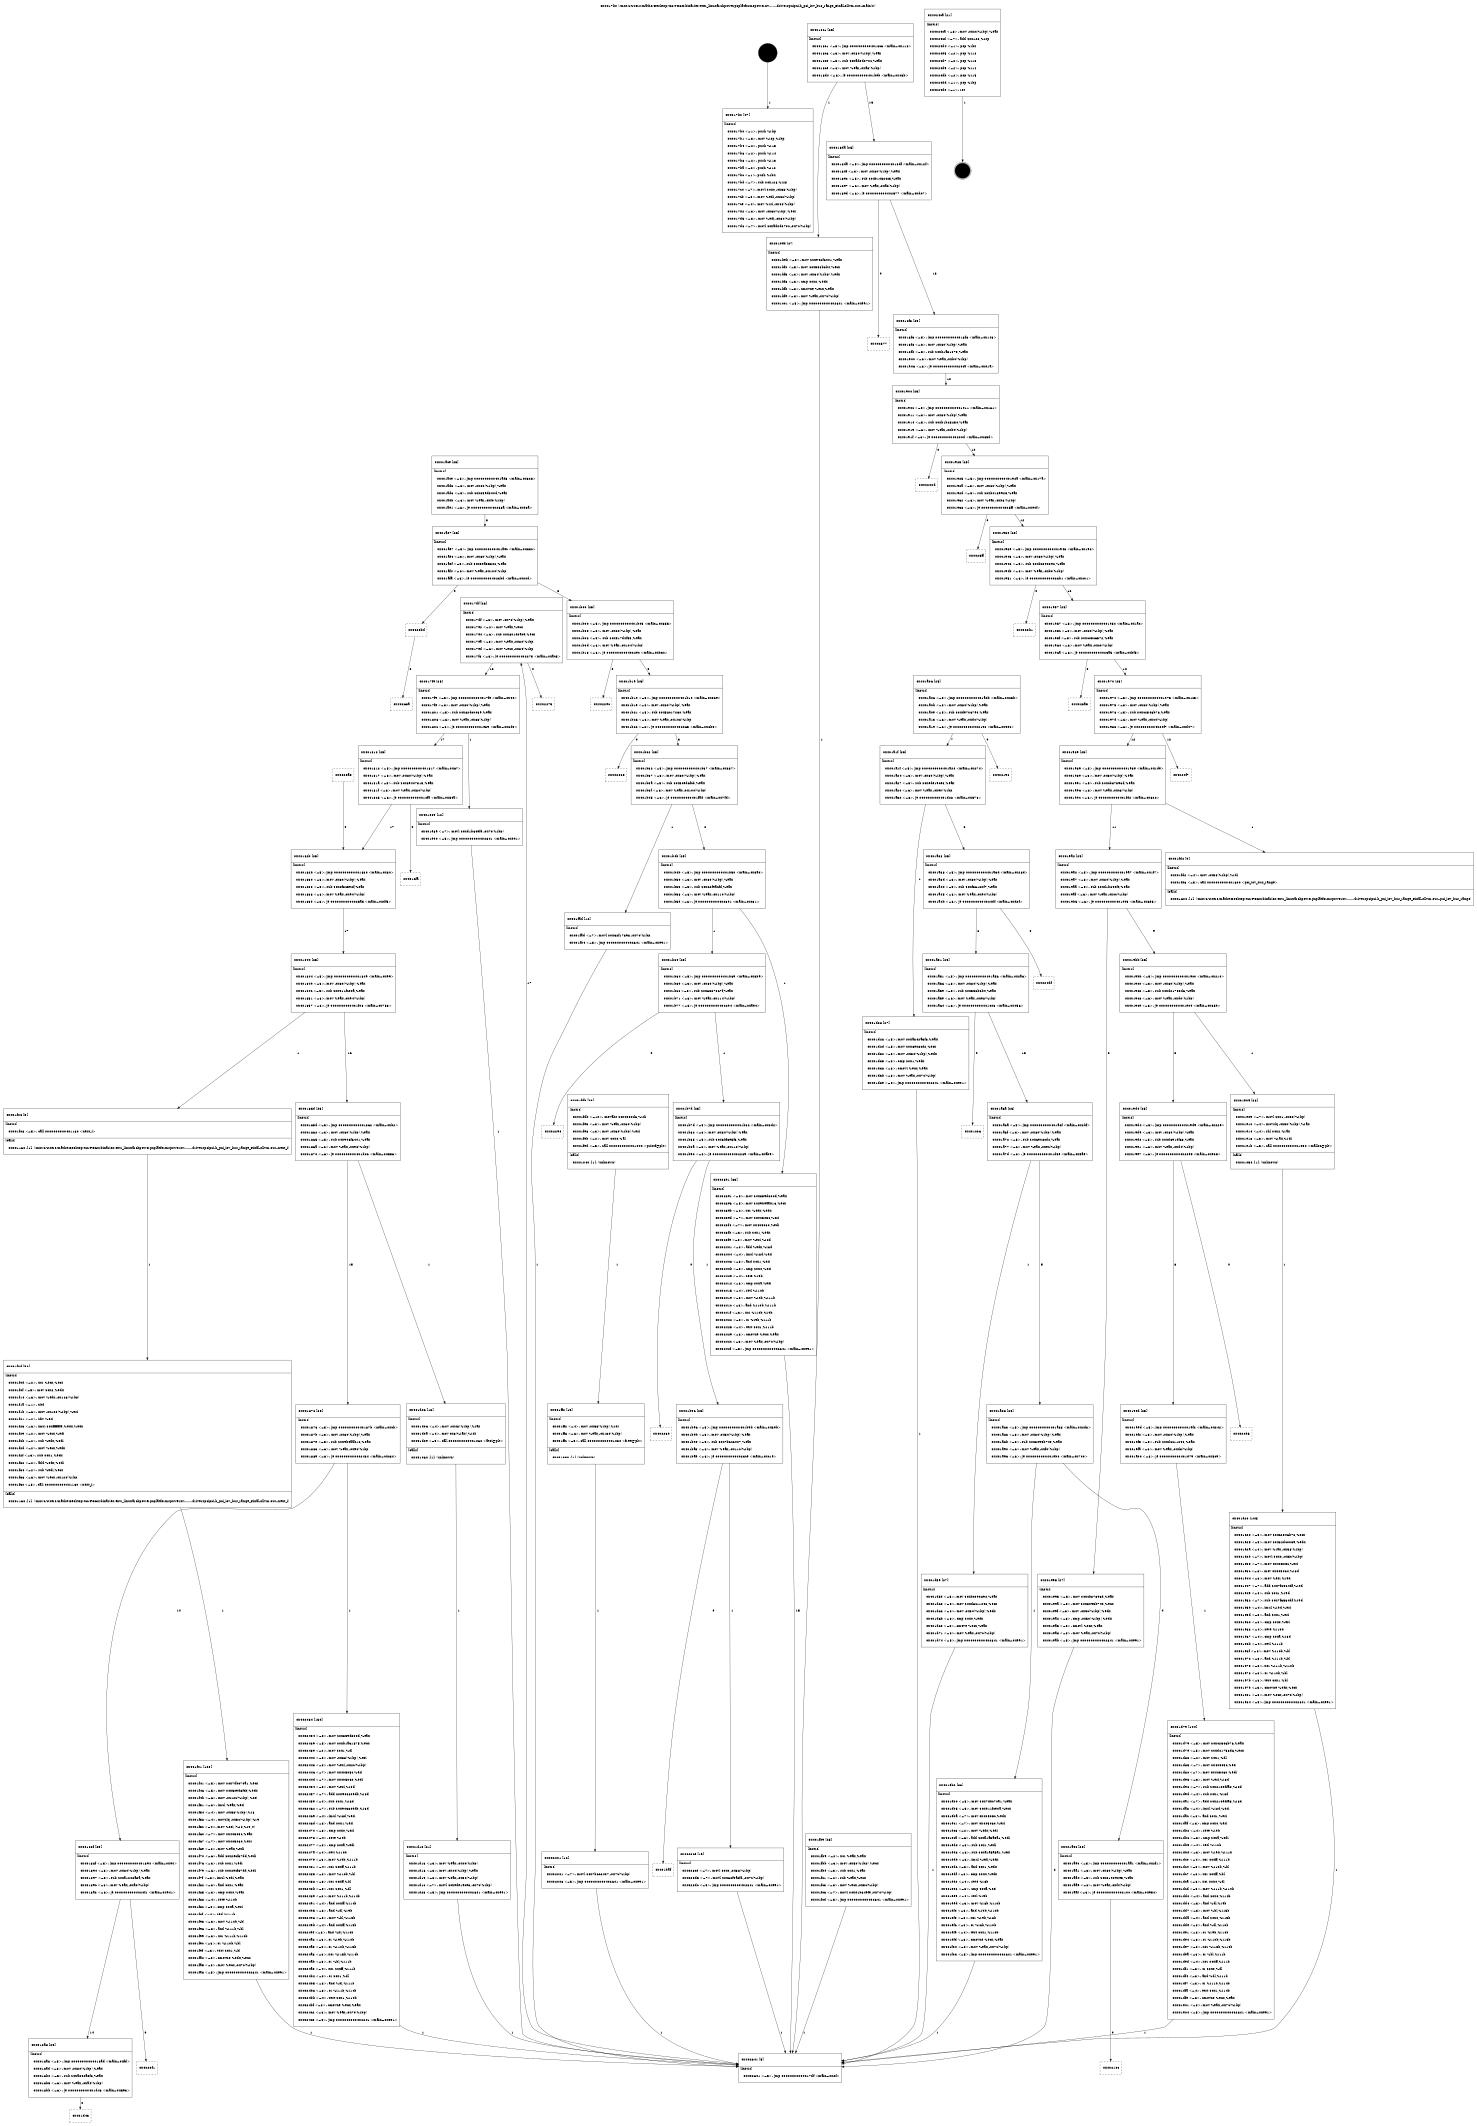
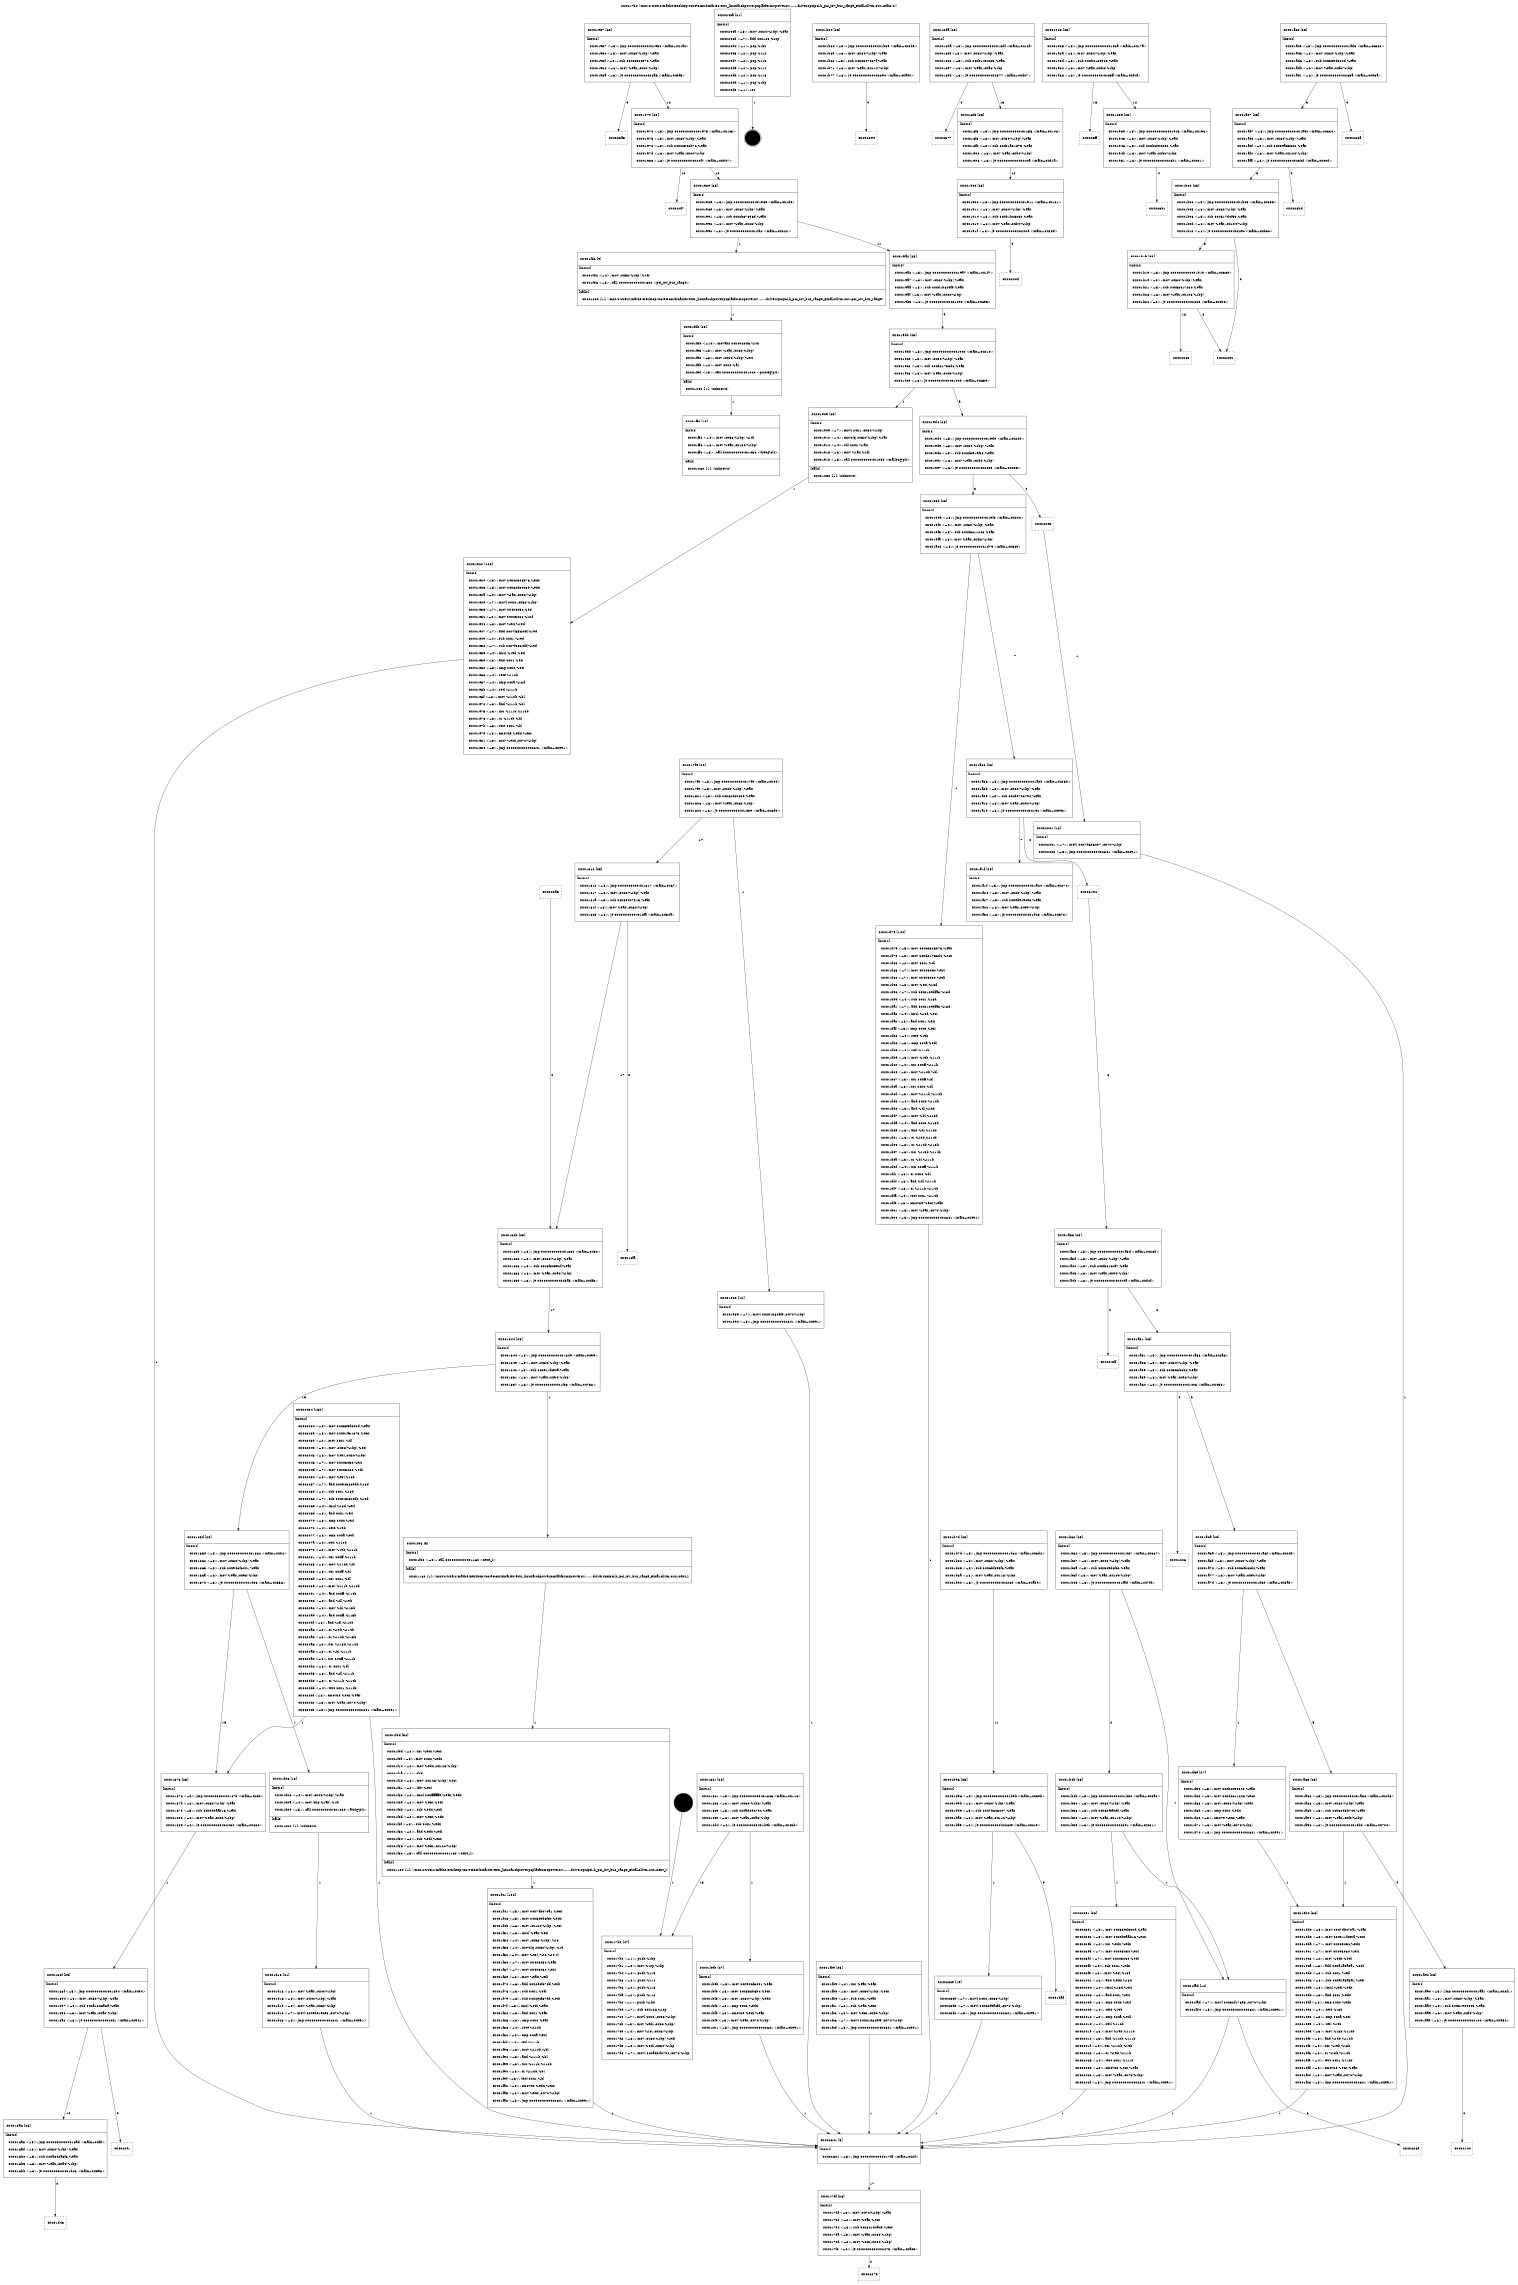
(869, 111) -> (699, 1881)
none -> (731, 312)
(970, 449) -> none
(987, 520) -> (1095, 103)
(1067, 592) -> none
none -> (996, 655)
(409, 666) -> (1346, 106)
(489, 668) -> none
(677, 739) -> (1208, 329)
(636, 740) -> (1183, 315)
(954, 826) -> (1097, 1063)
(712, 930) -> (1186, 1896)
(916, 1053) -> none
(1024, 1053) -> (1191, 1397)
(719, 1056) -> none
(707, 1265) -> (996, 1723)
(661, 1290) -> (1293, 2110)
(347, 1587) -> (261, 1733)
(178, 1611) -> (167, 1883)
(797, 1611) -> (1062, 2113)
(1091, 1611) -> none
(595, 1657) -> (1064, 675)
(929, 1880) -> (1278, 1872)
